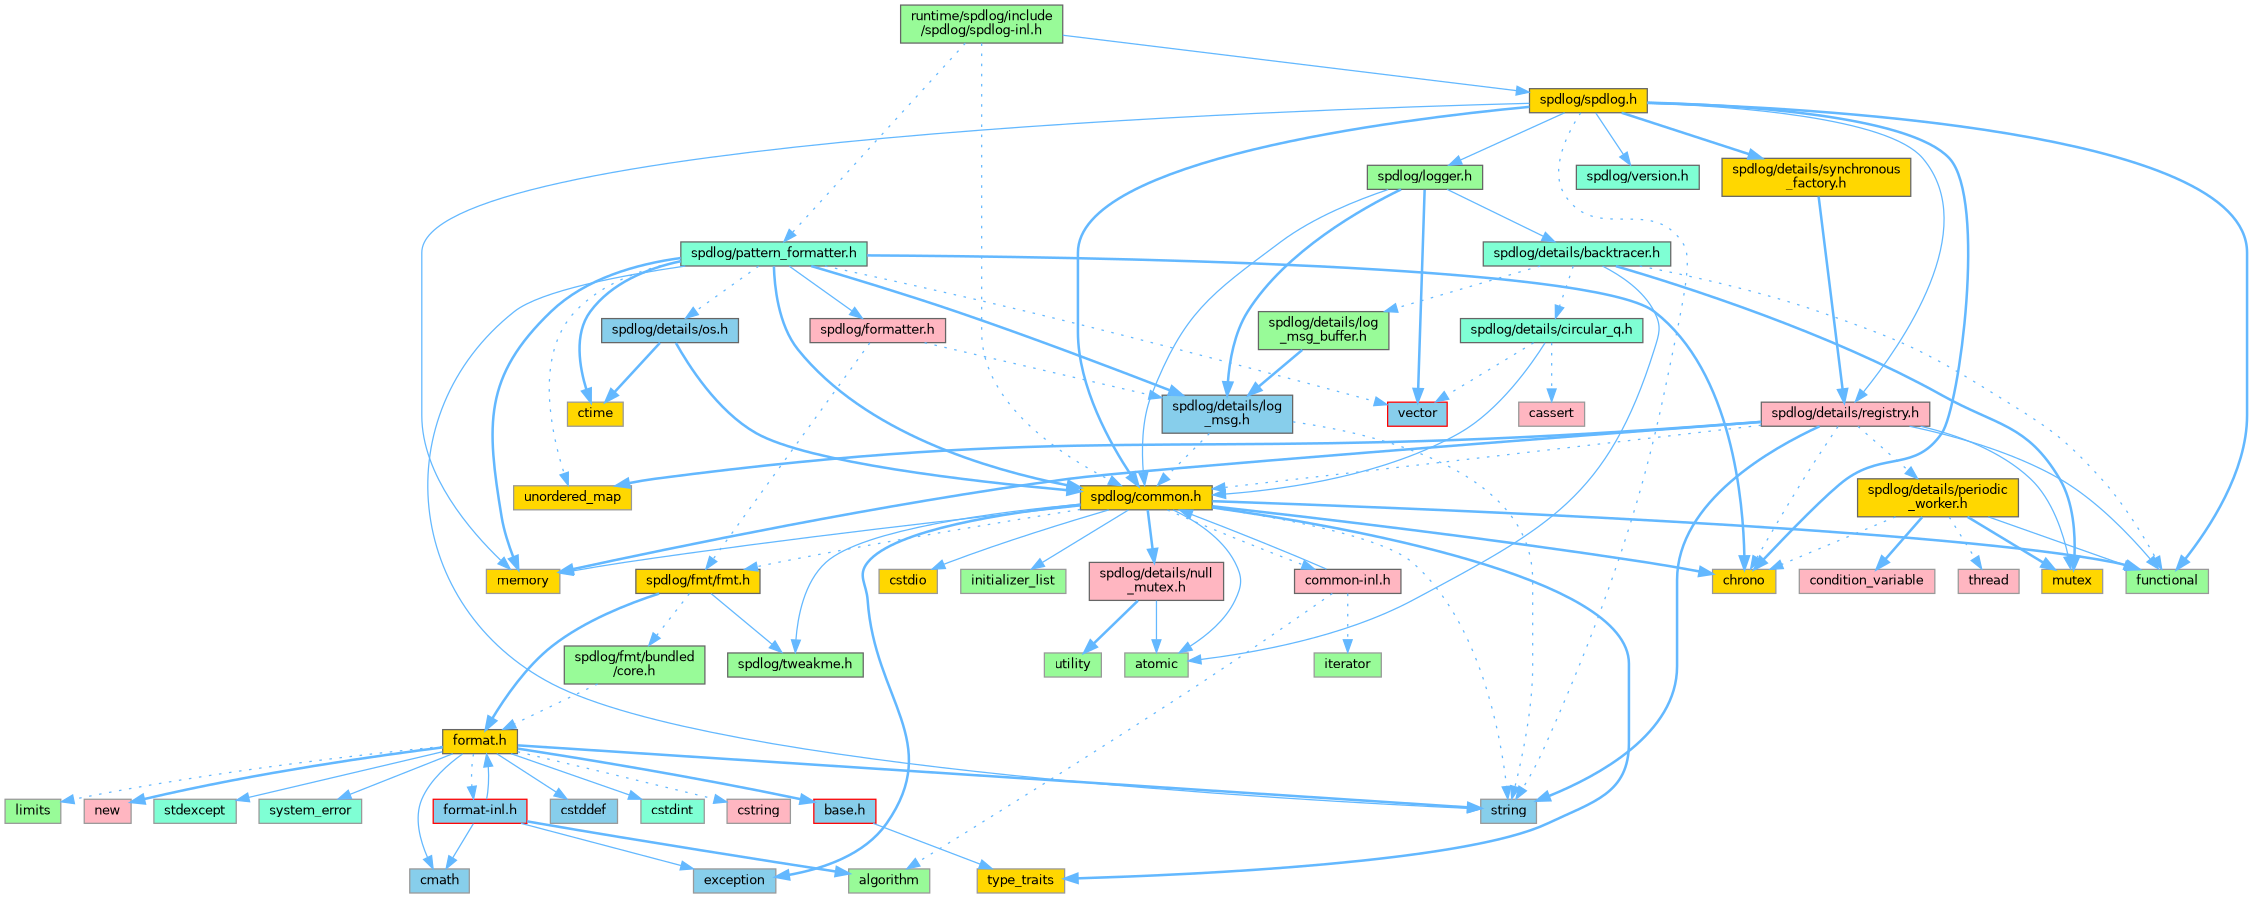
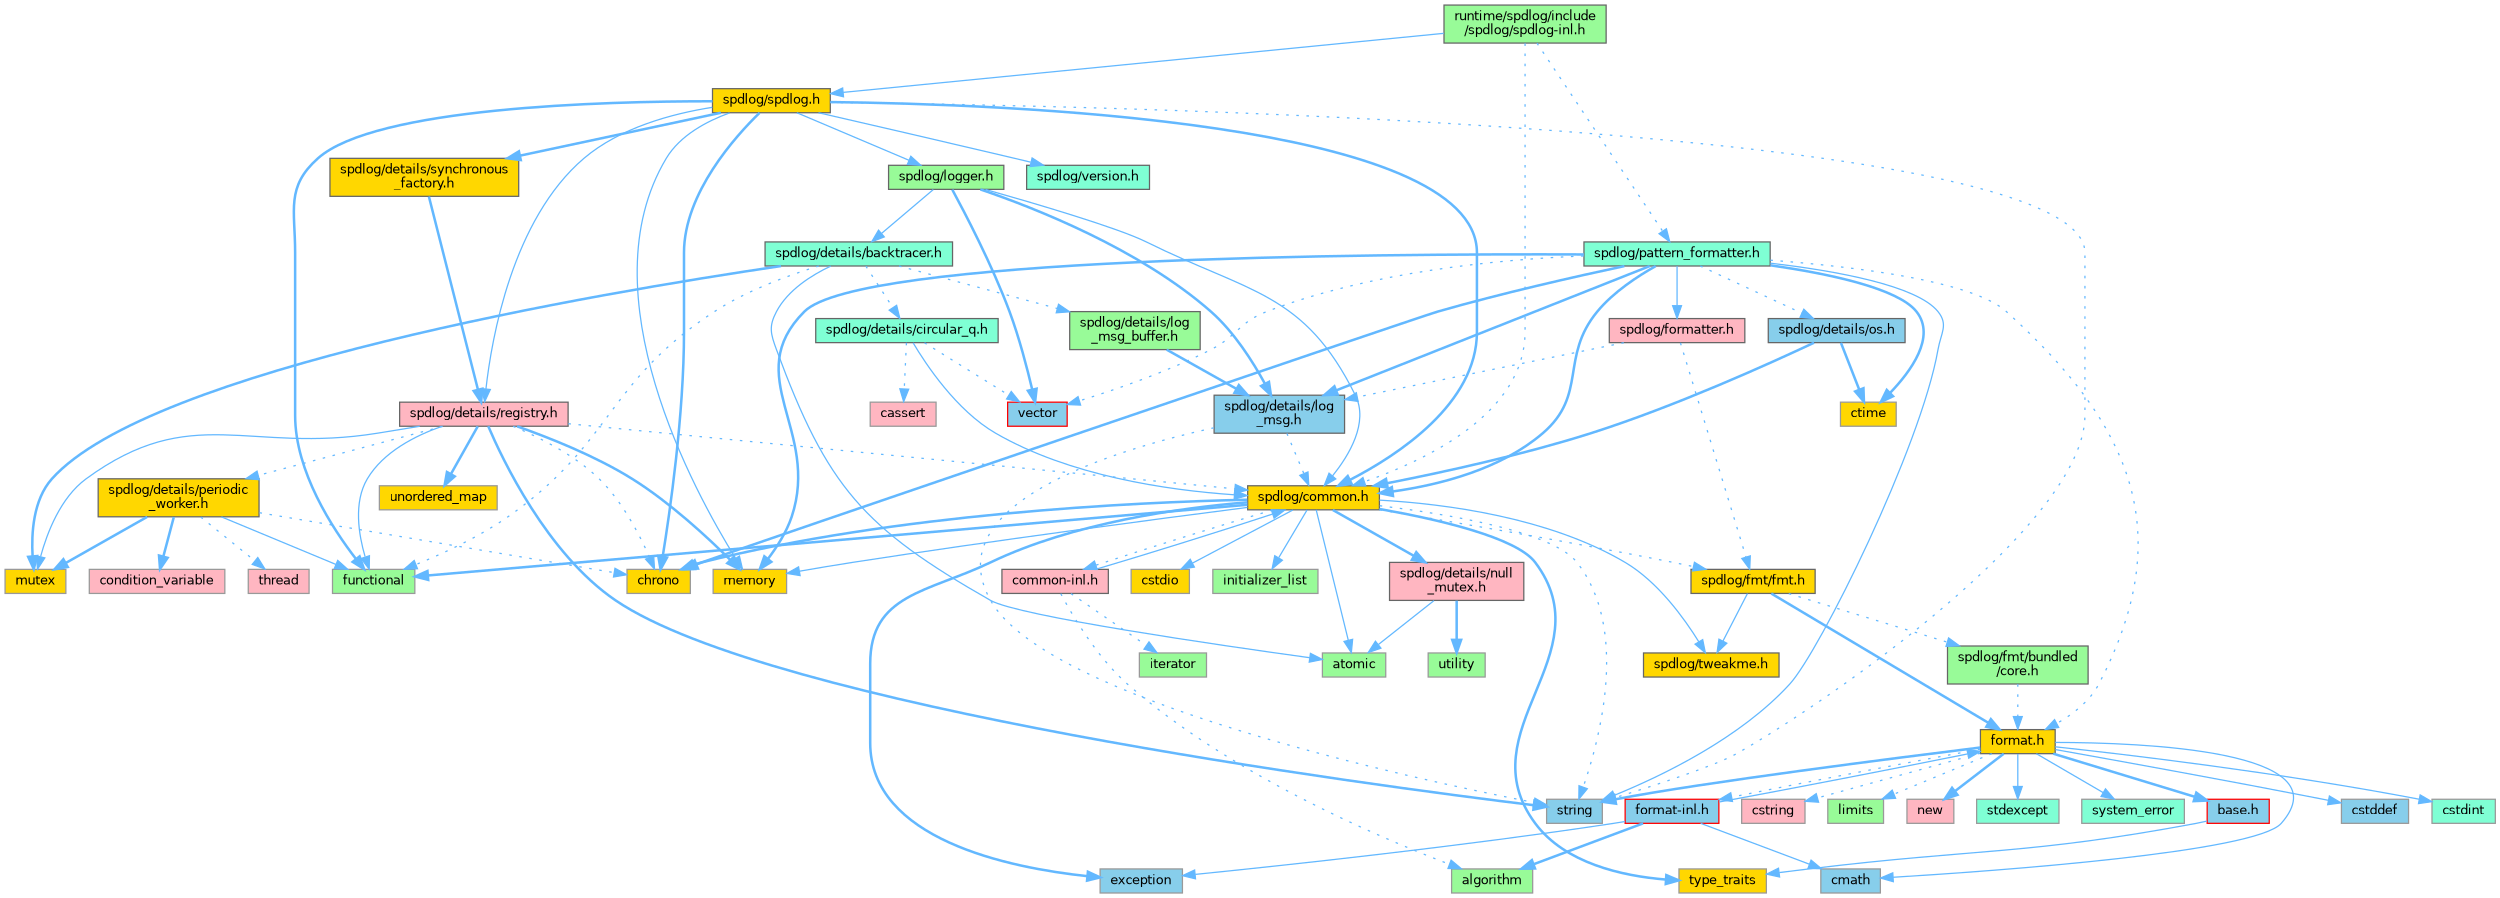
(561, 333) -> (2075, 384)
(795, 665) -> (1711, 665)
